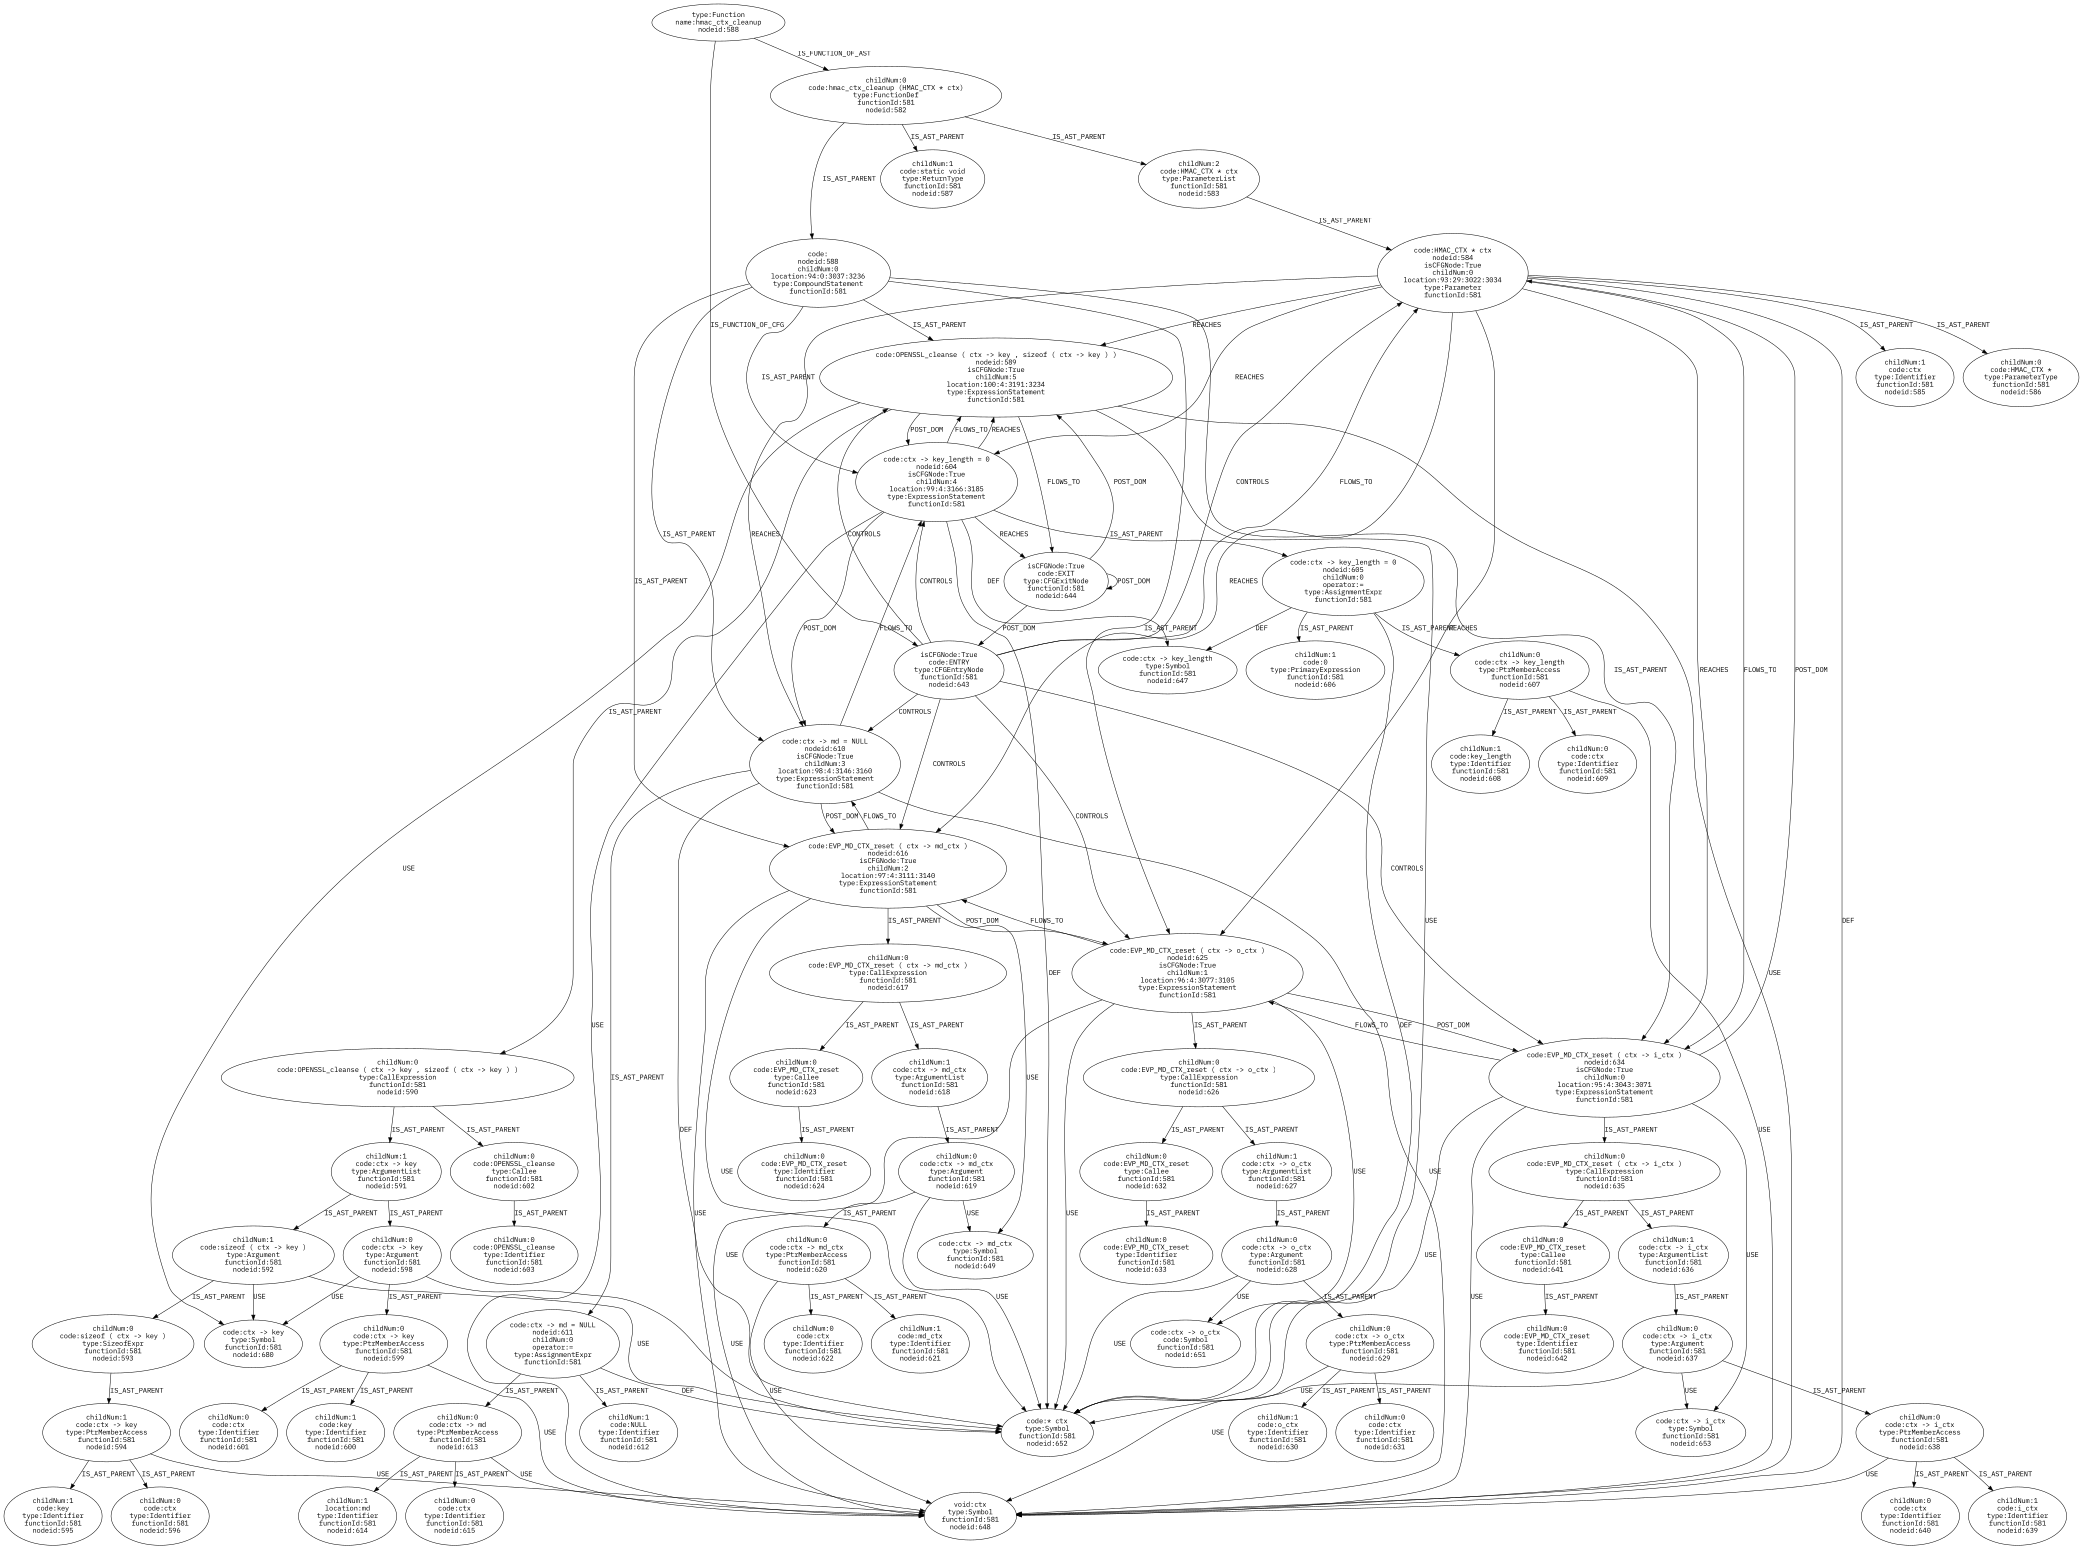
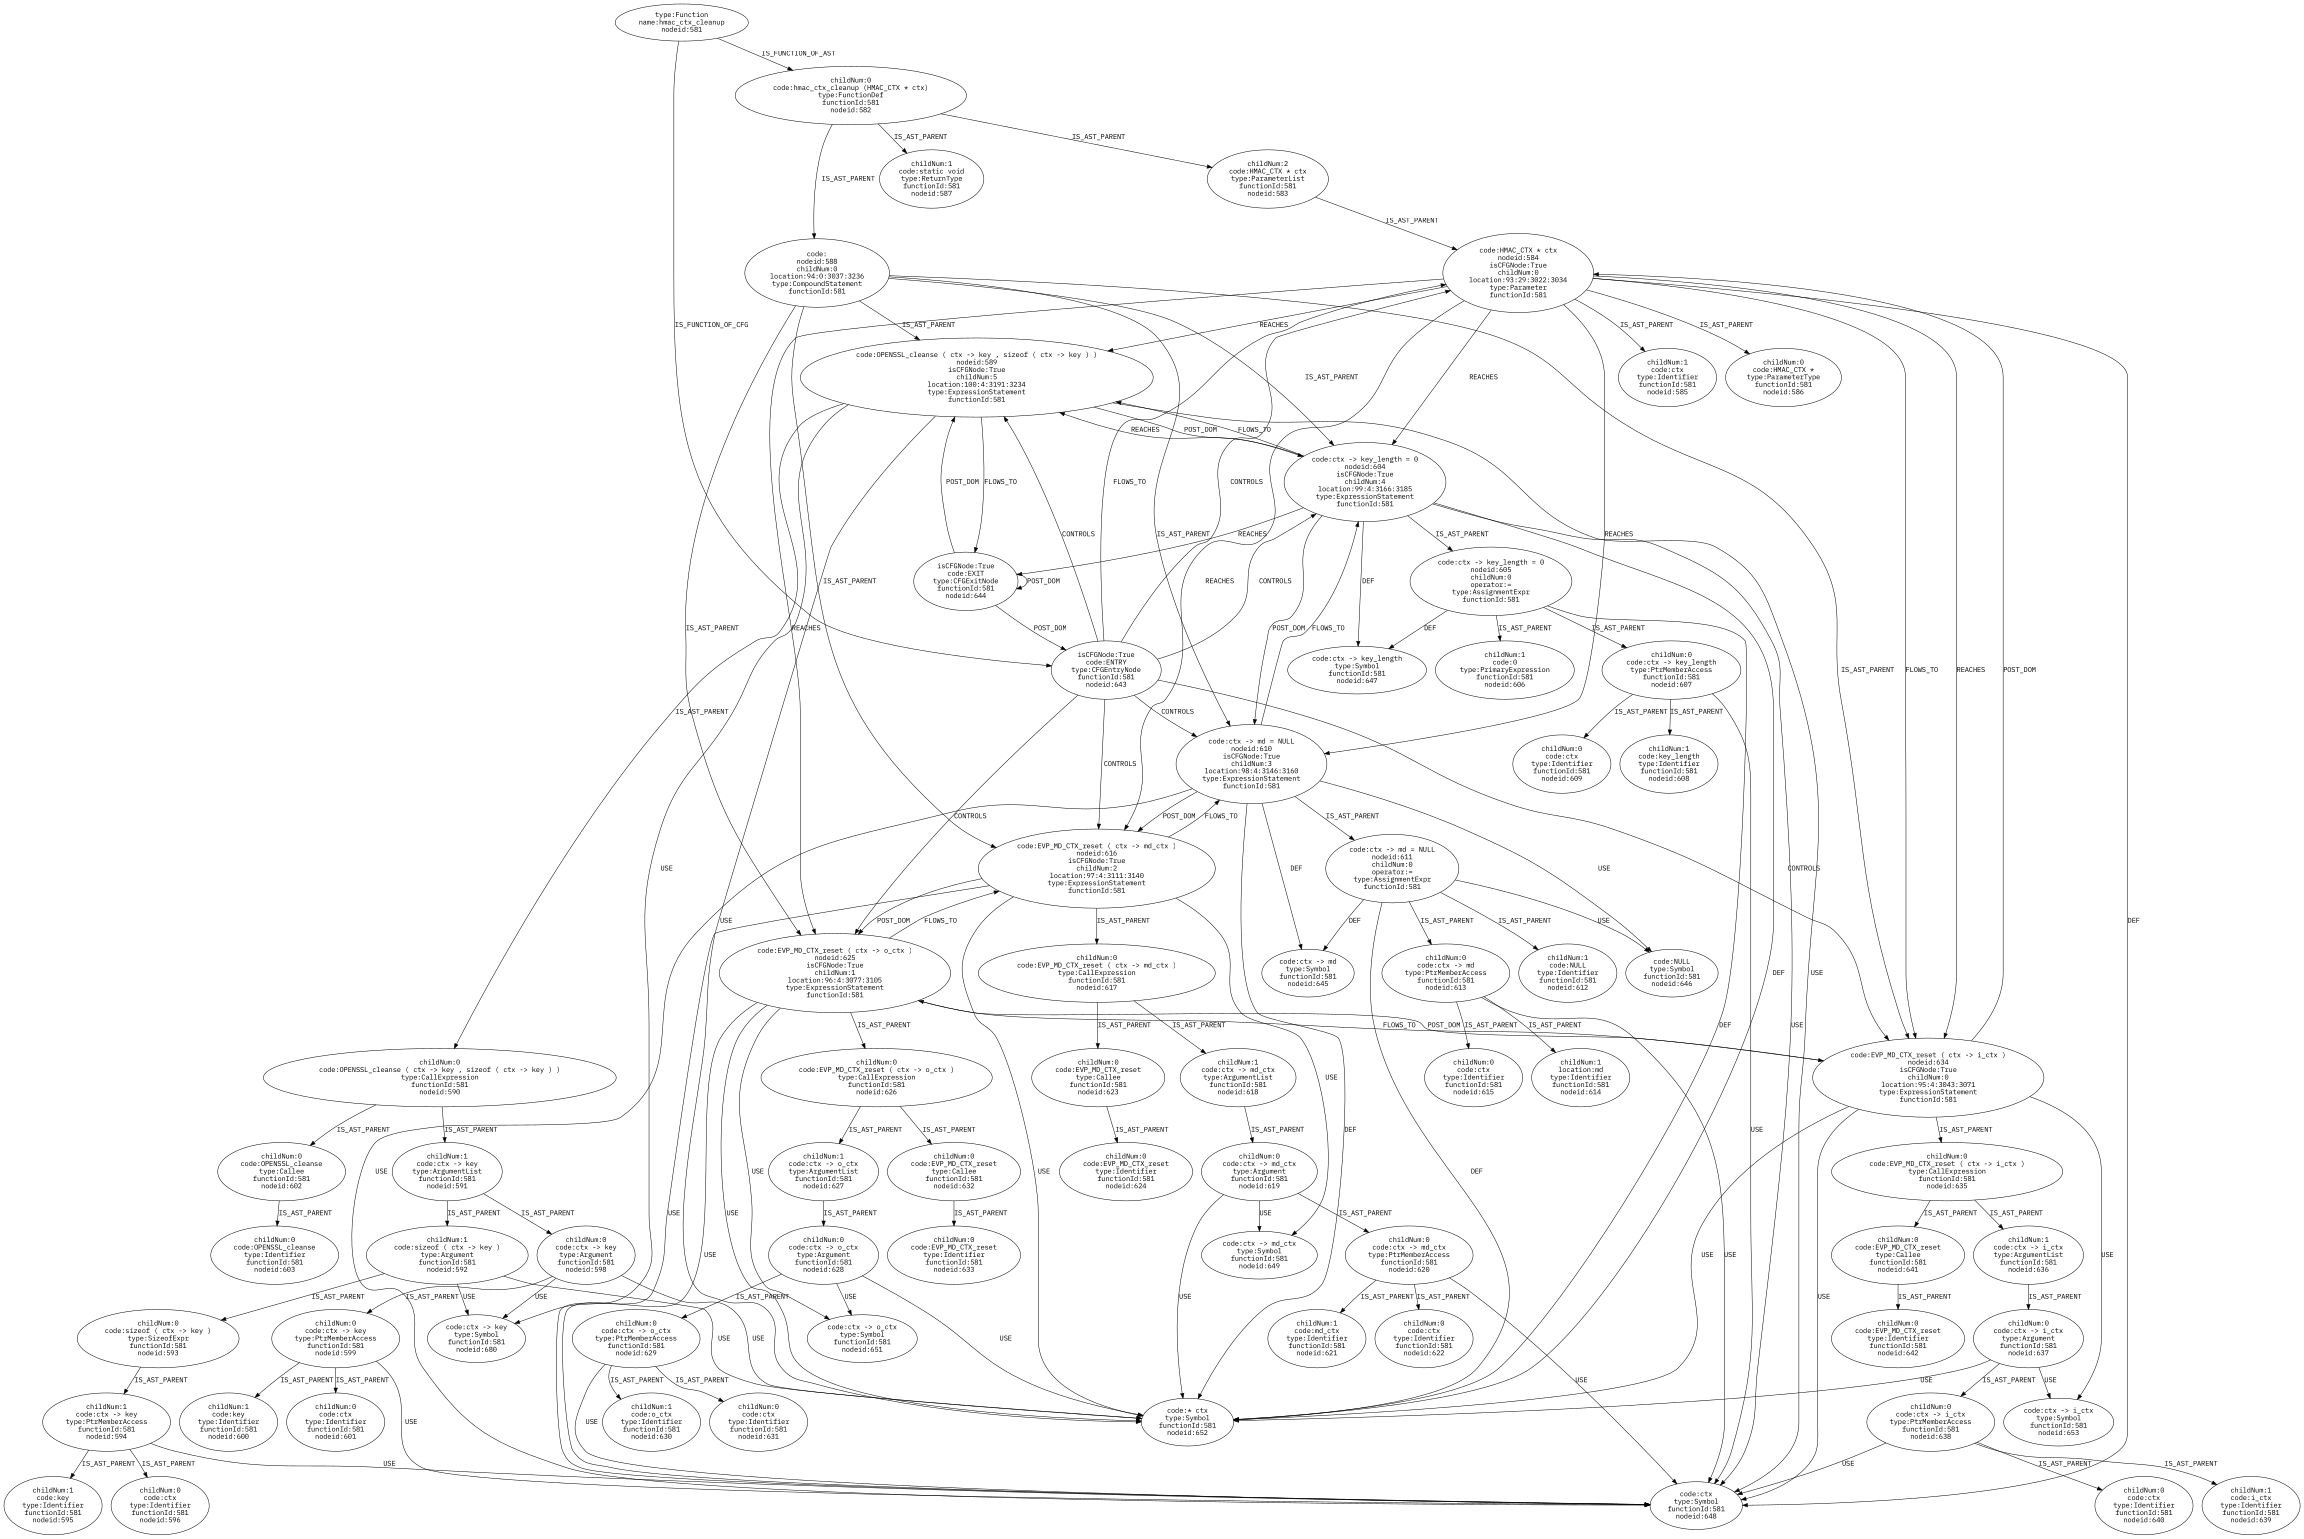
(718, 23) -> (682, 23)
none -> (1308, 973)
none -> (1672, 973)
(1186, 1344) -> (862, 1339)
(970, 1516) -> (1696, 1506)
